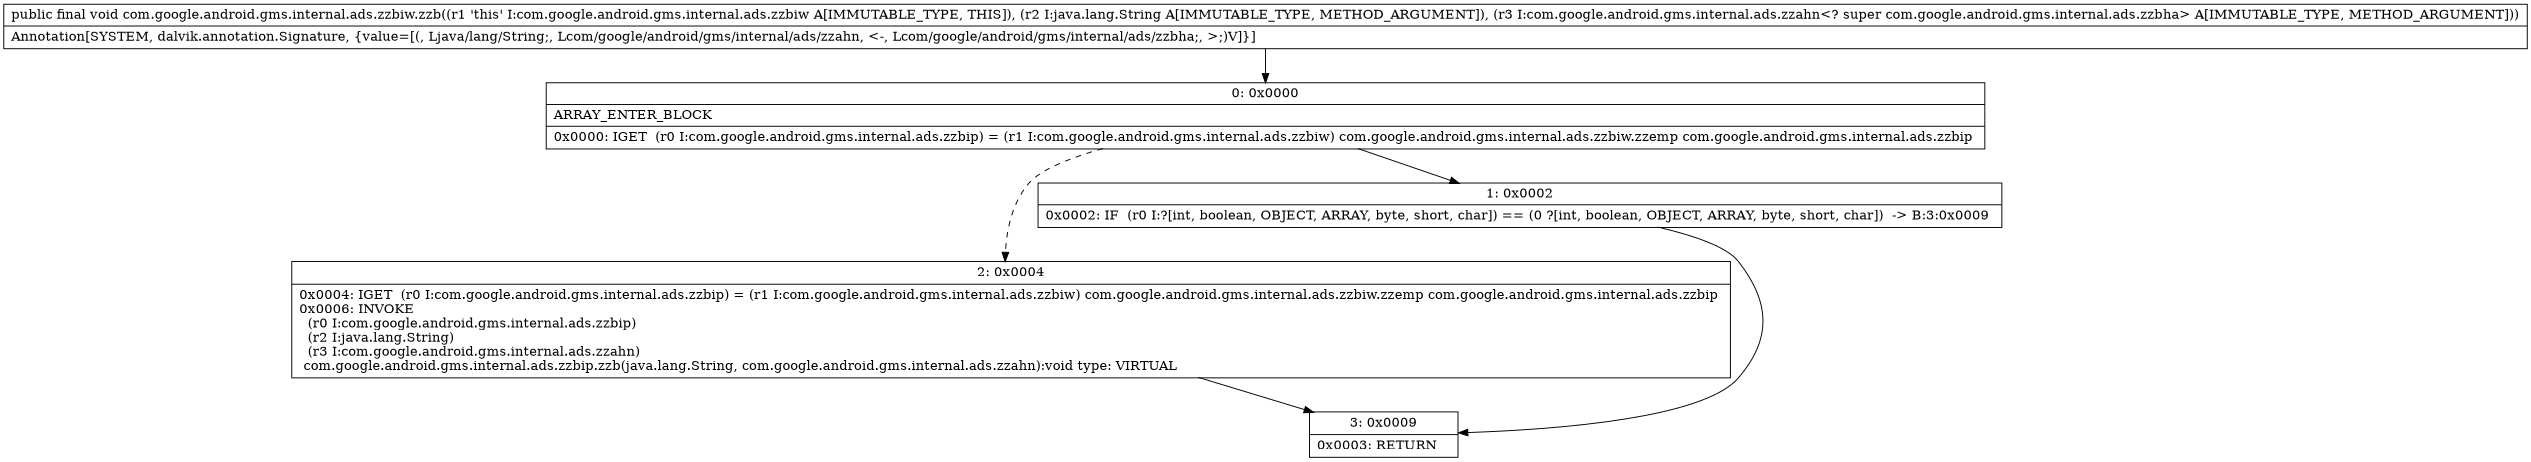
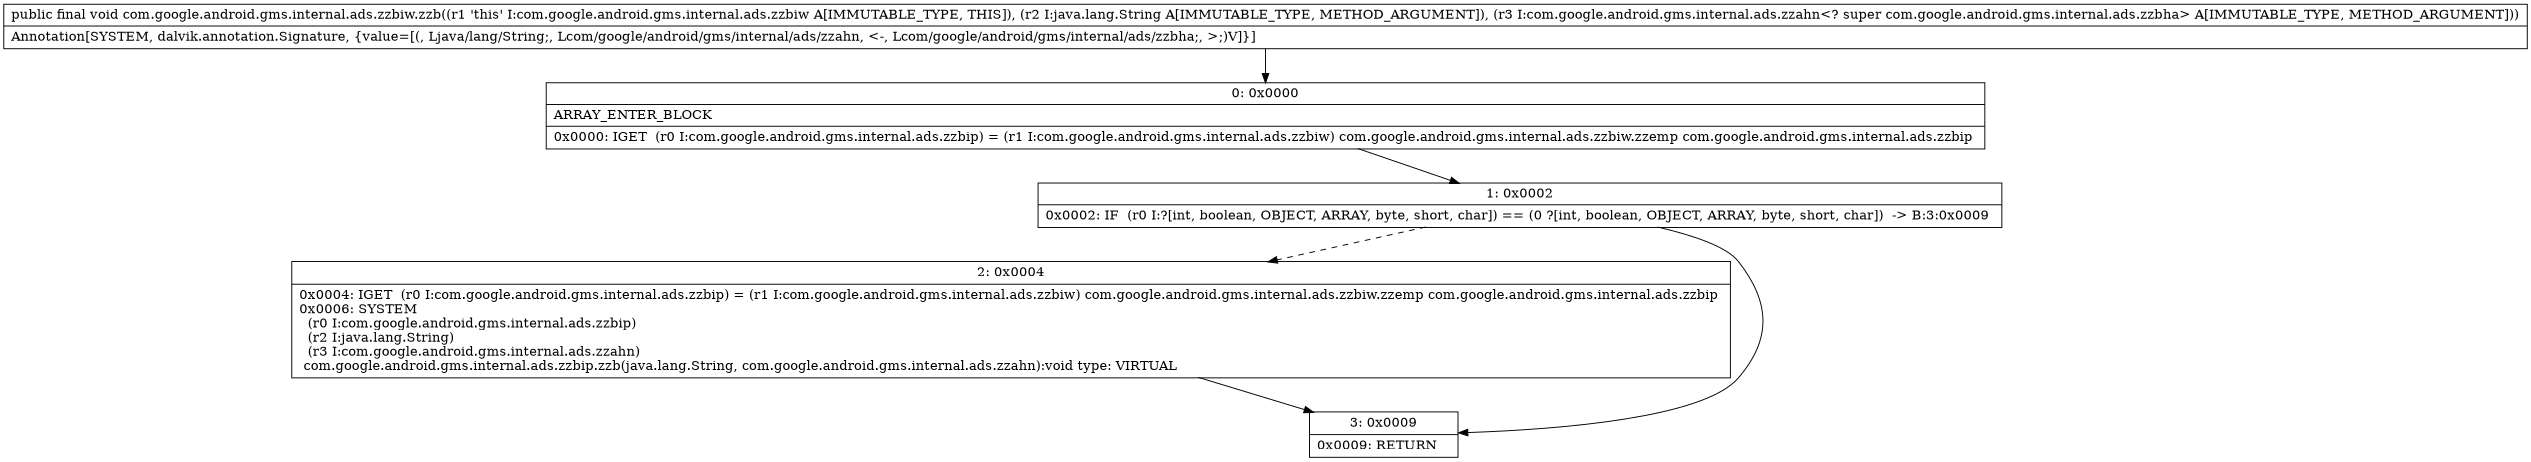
(1032, 180) -> (1351, 243)
(361, 309) -> (363, 309)
(1384, 445) -> (1384, 445)
